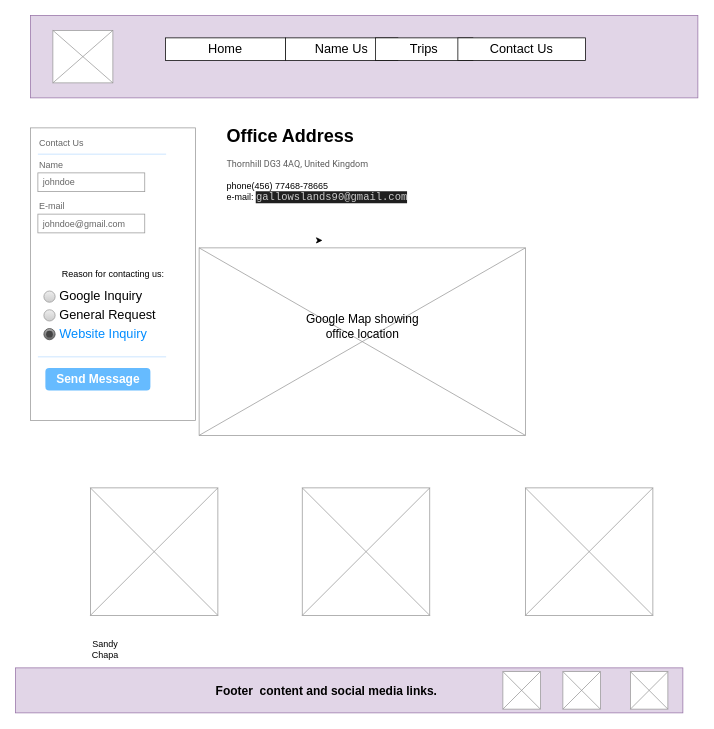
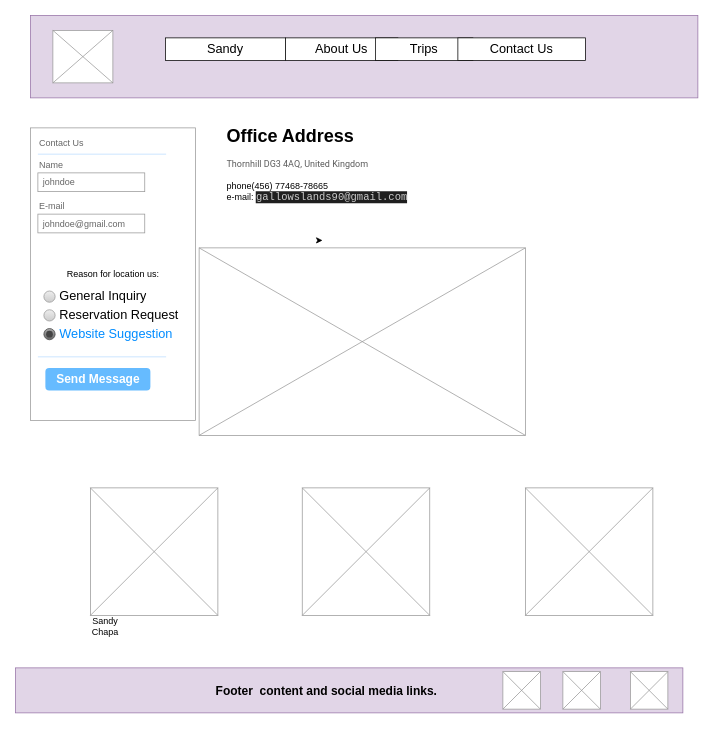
(225, 49) -> (225, 49)
(342, 49) -> (342, 49)
(113, 274) -> (113, 274)
(105, 297) -> (108, 297)
(110, 315) -> (124, 315)
(362, 327) -> none
(108, 334) -> (119, 334)
(105, 649) -> (105, 627)
